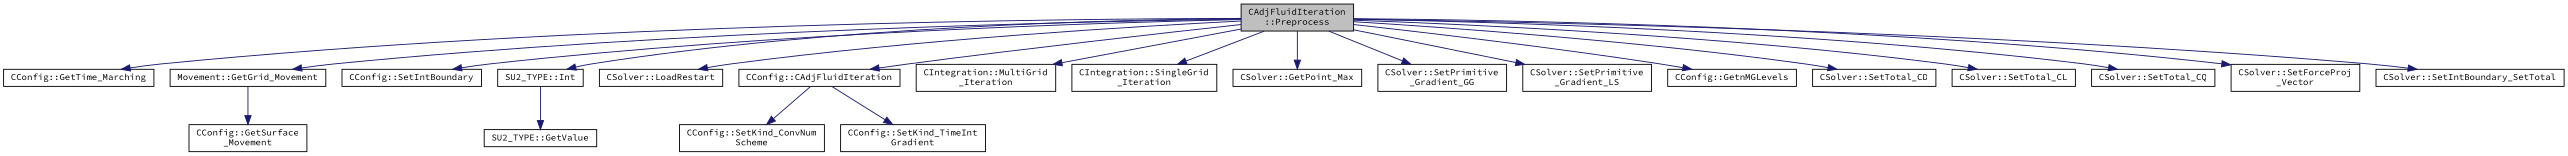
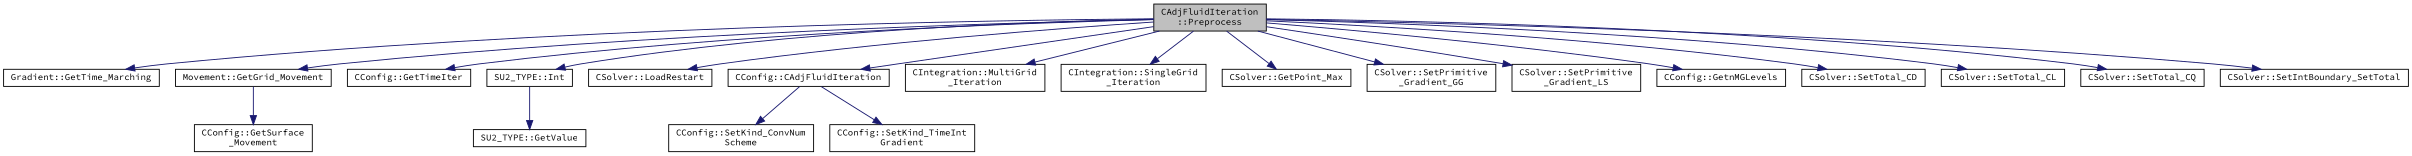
(79, 78) -> (81, 78)
(412, 78) -> (409, 78)
(2295, 78) -> none
